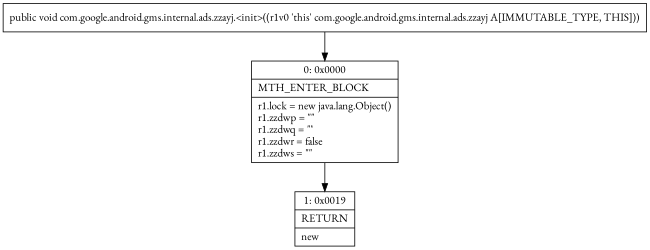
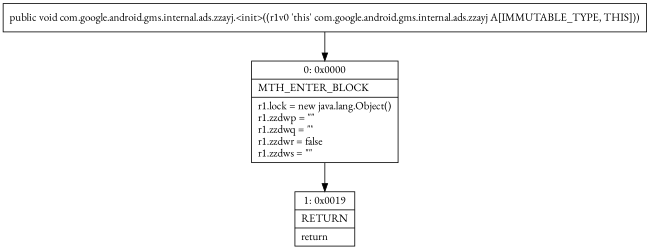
(310, 237) -> (315, 237)
